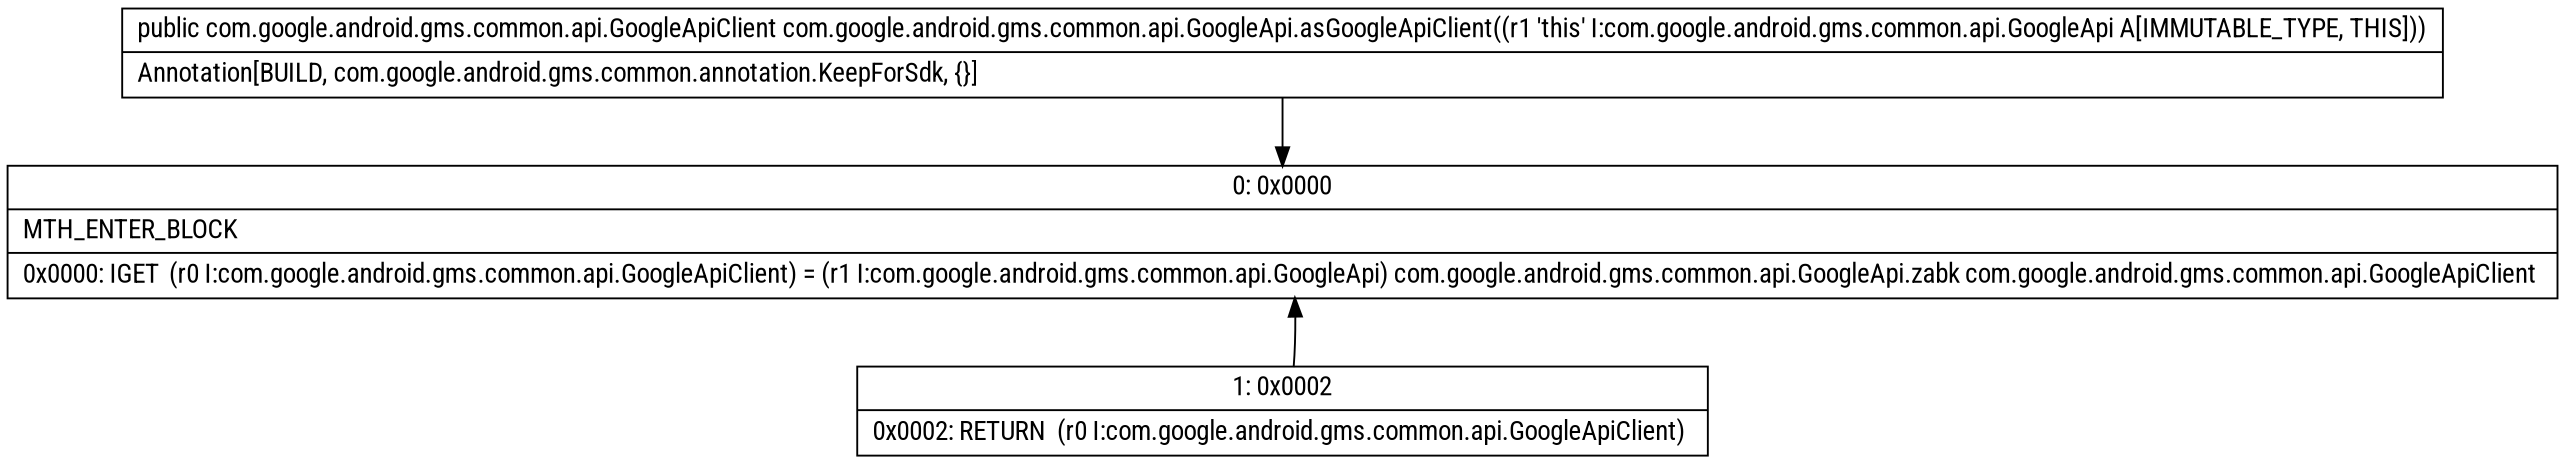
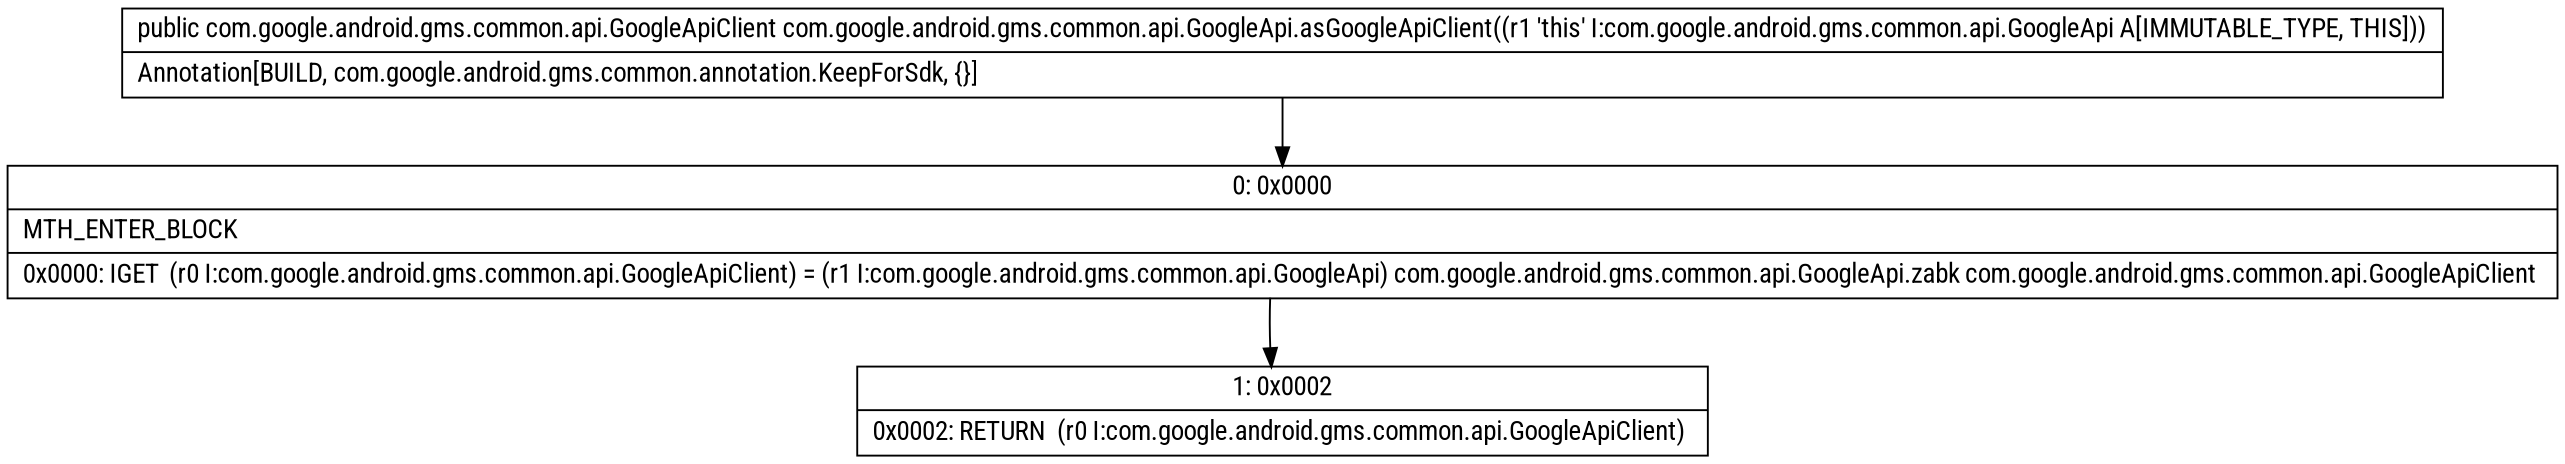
(1295, 342) -> (1270, 323)
